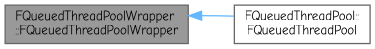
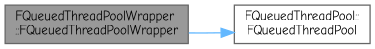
(218, 16) -> (205, 33)
